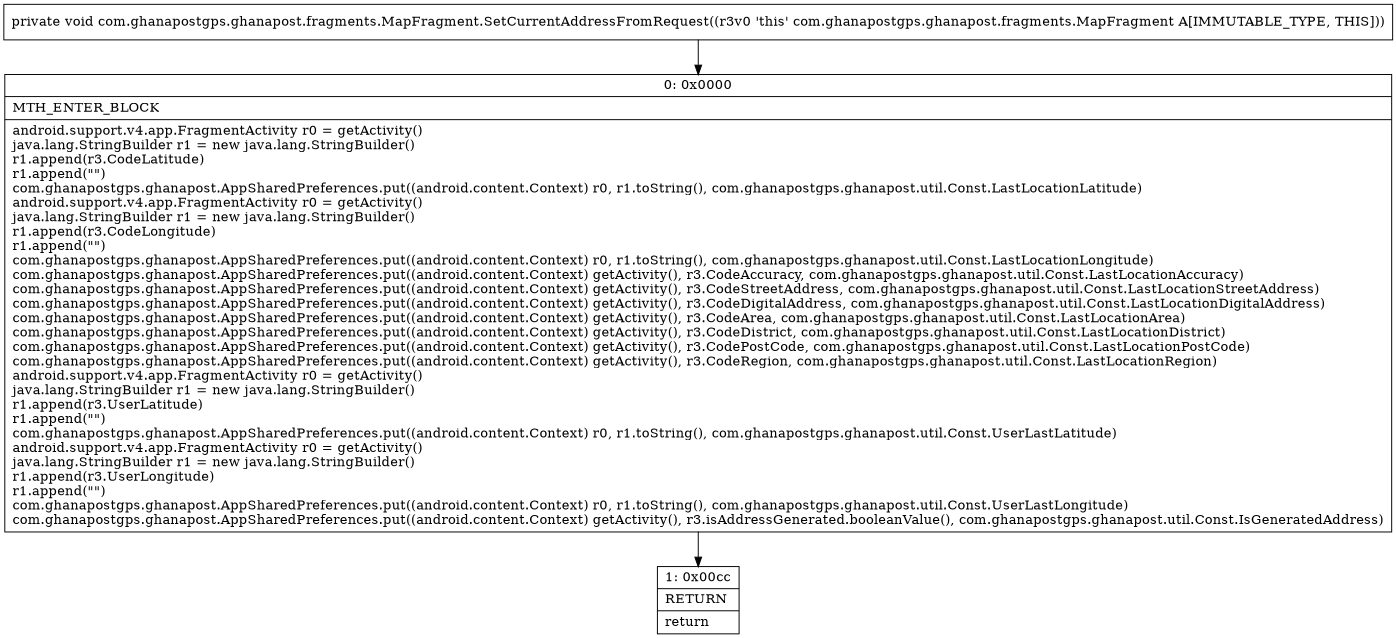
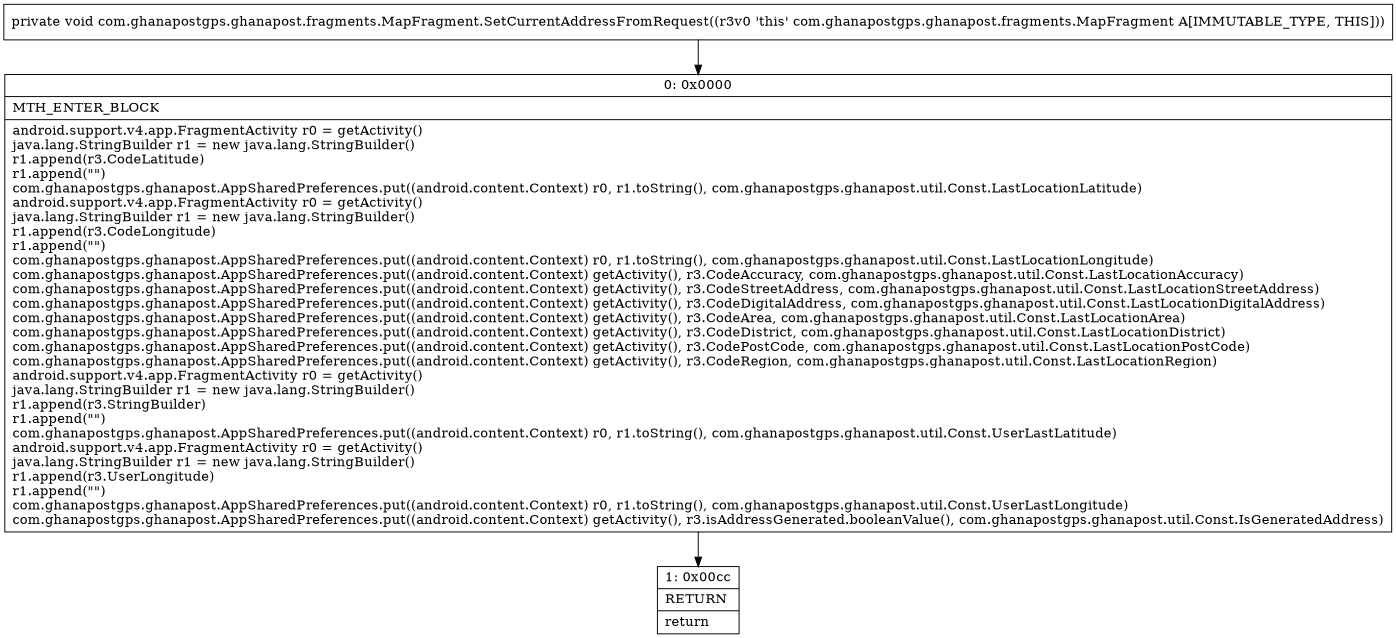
(108, 405) -> (110, 405)
